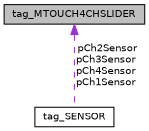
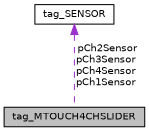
(74, 71) -> (74, 71)
